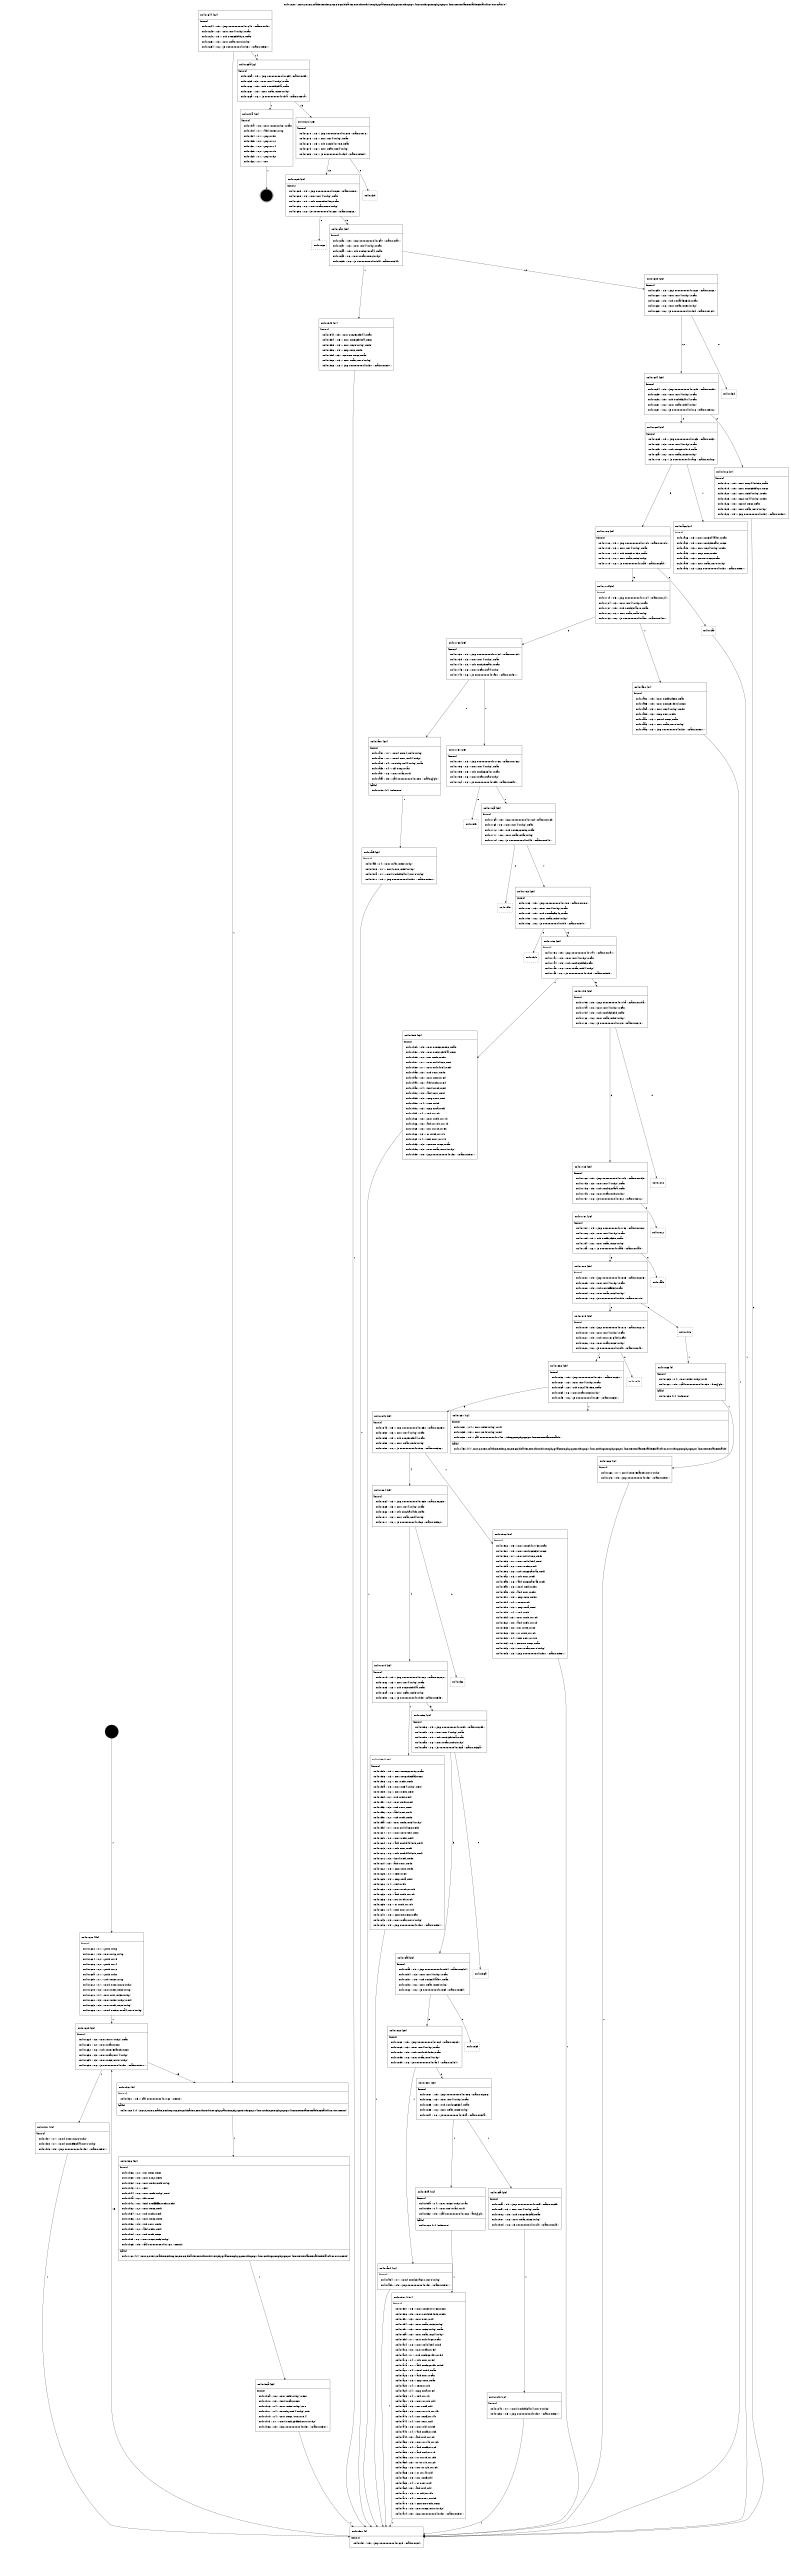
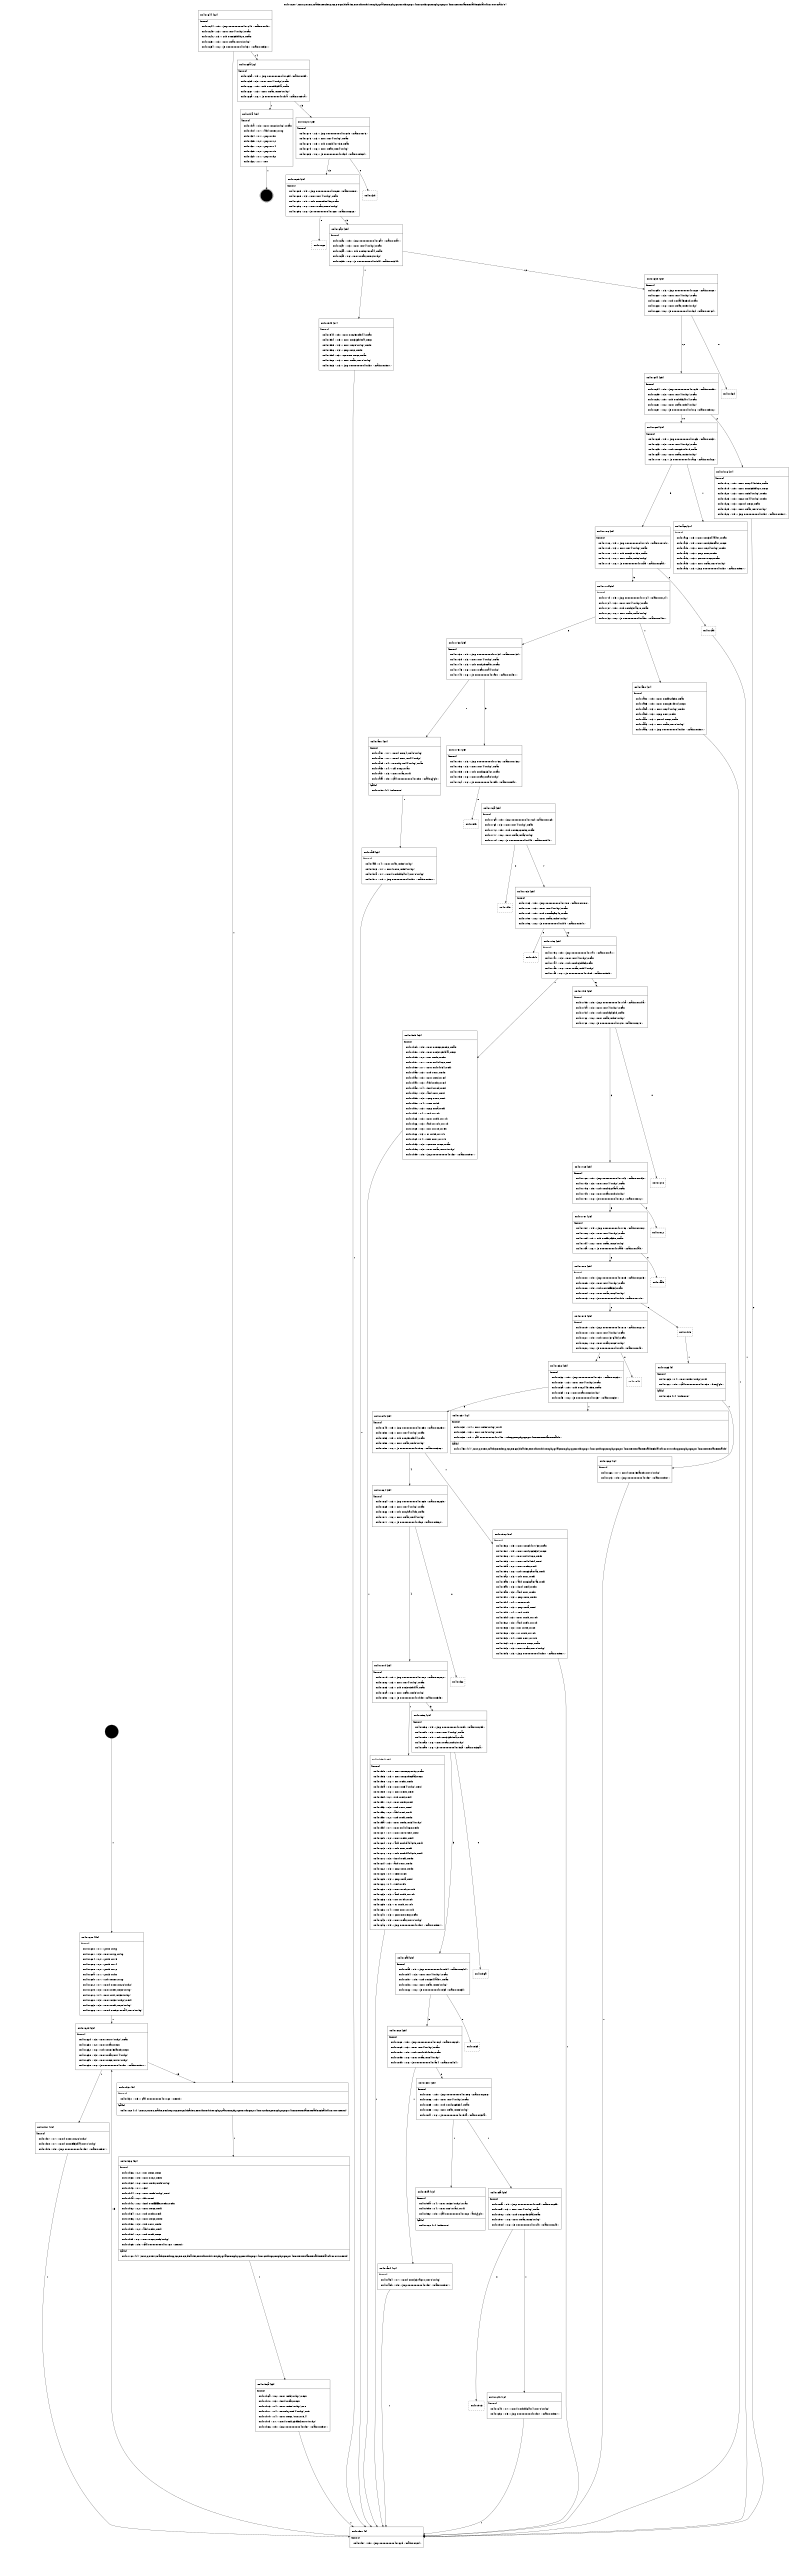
(683, 419) -> (683, 419)
(486, 708) -> (486, 708)
(501, 794) -> none
none -> (610, 1207)
(429, 2406) -> none
none -> (476, 2406)
